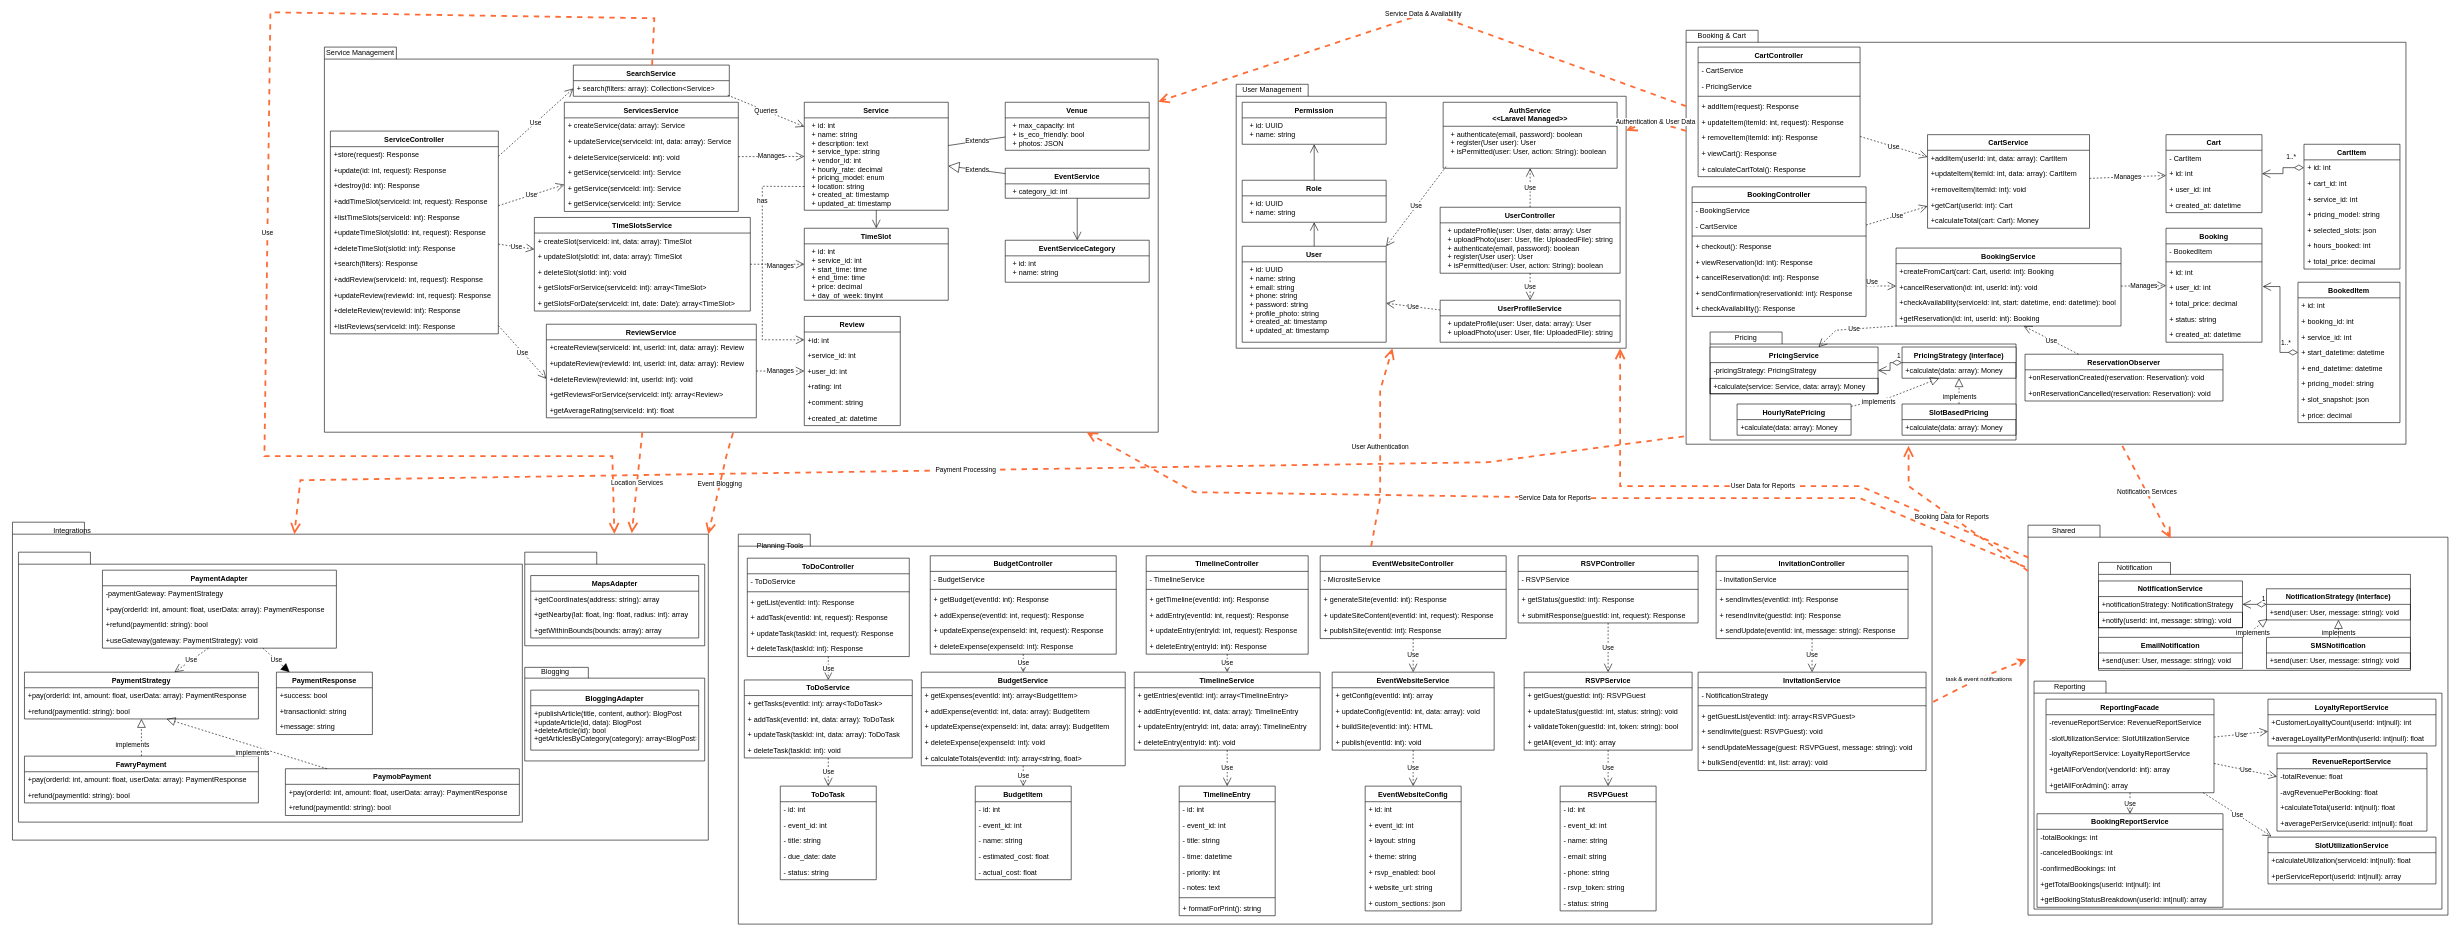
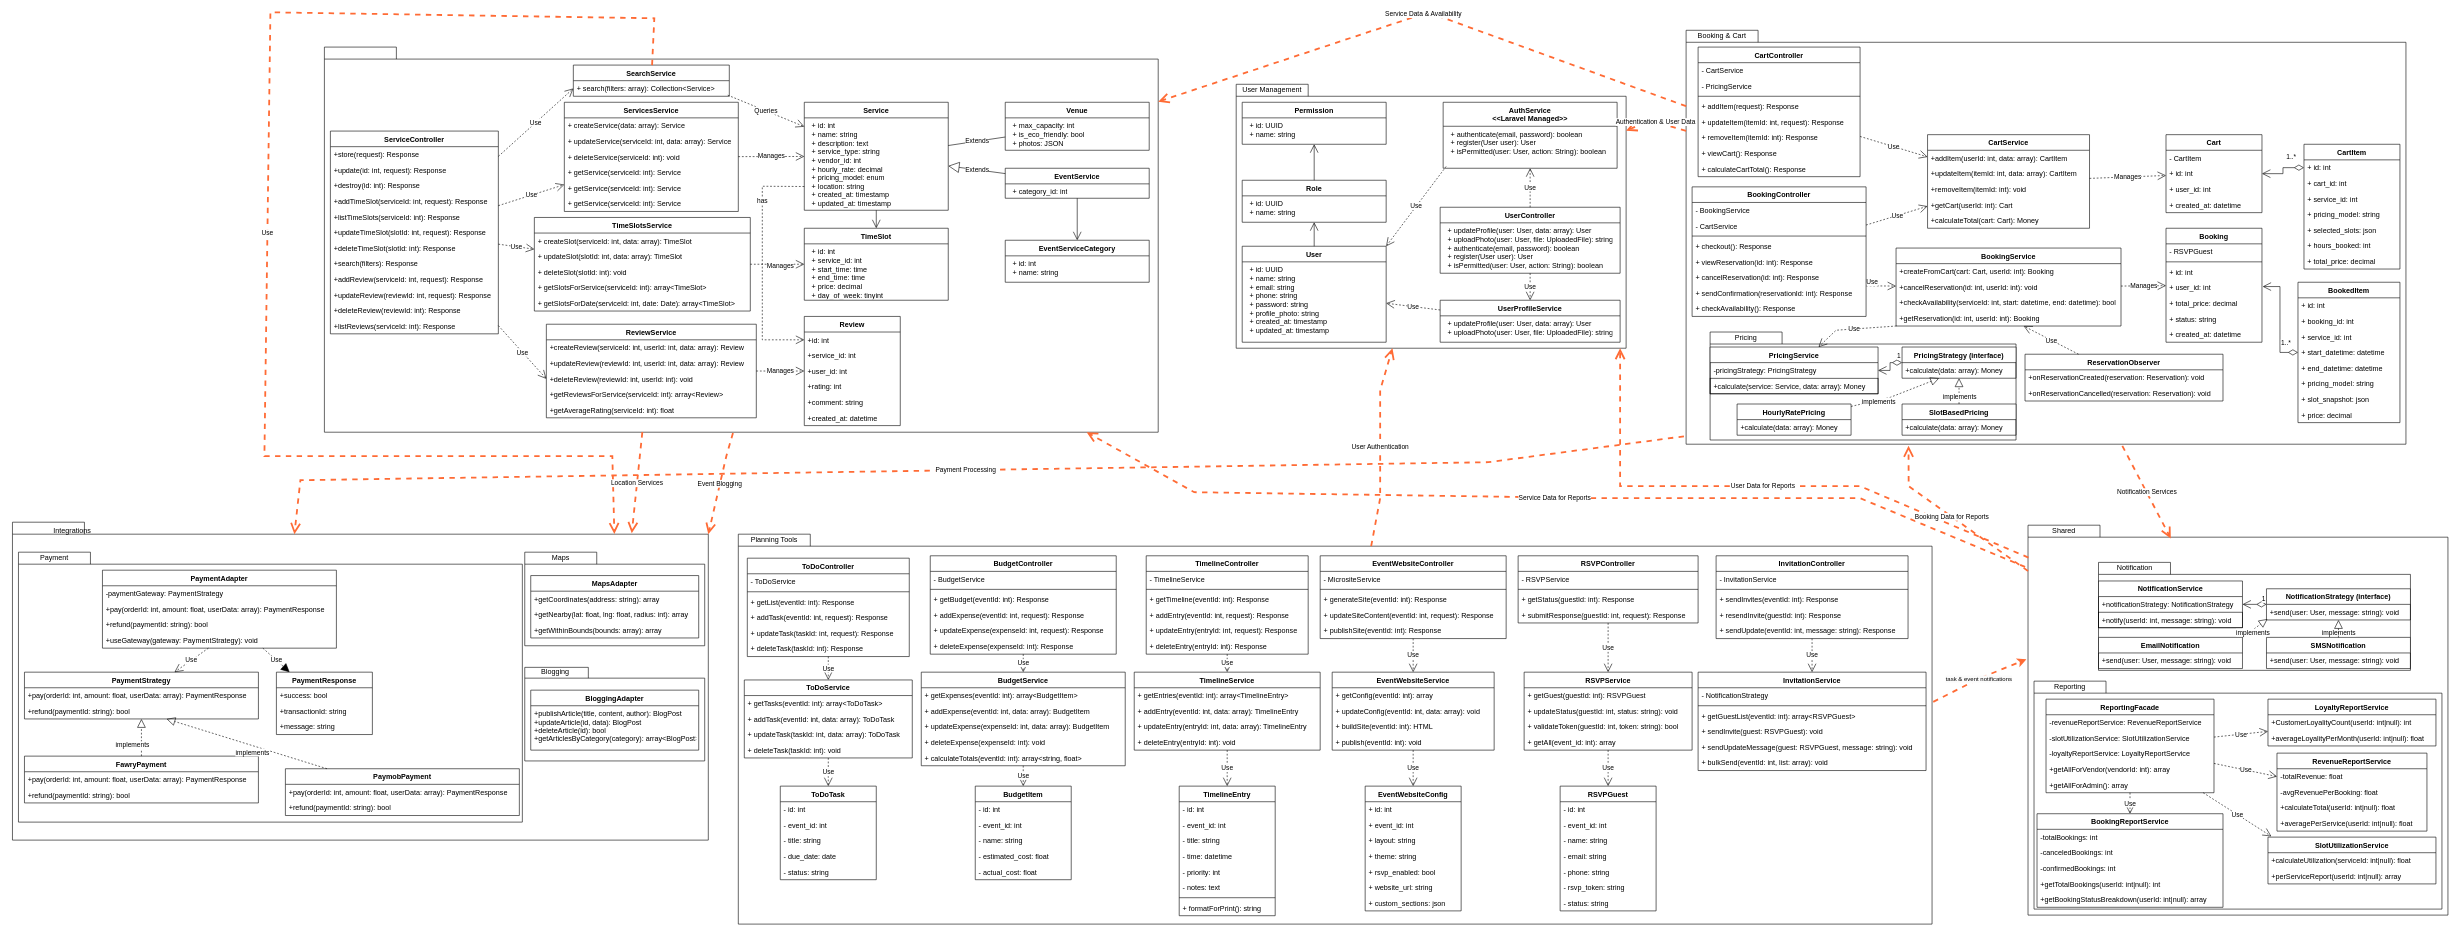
(360, 53) -> none
(2193, 252) -> (2191, 252)
(780, 546) -> (774, 540)
none -> (54, 558)
none -> (561, 558)
